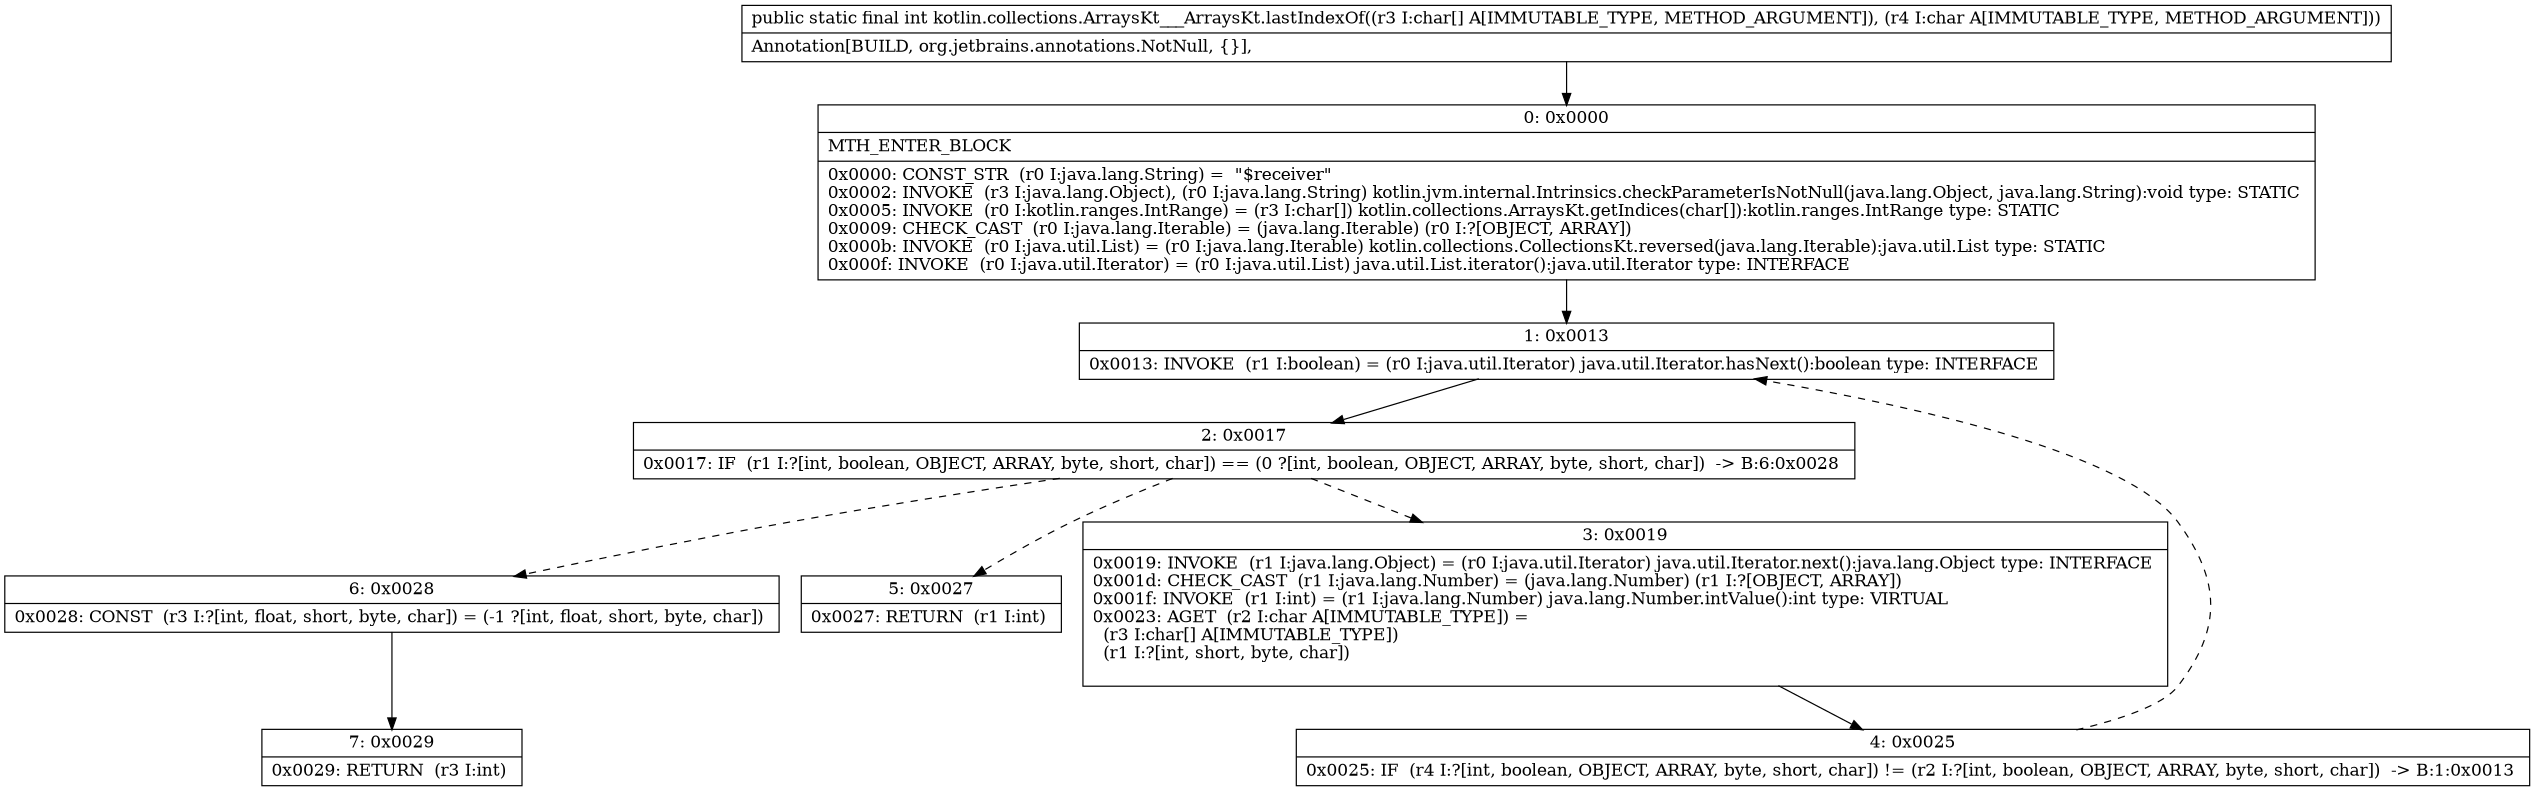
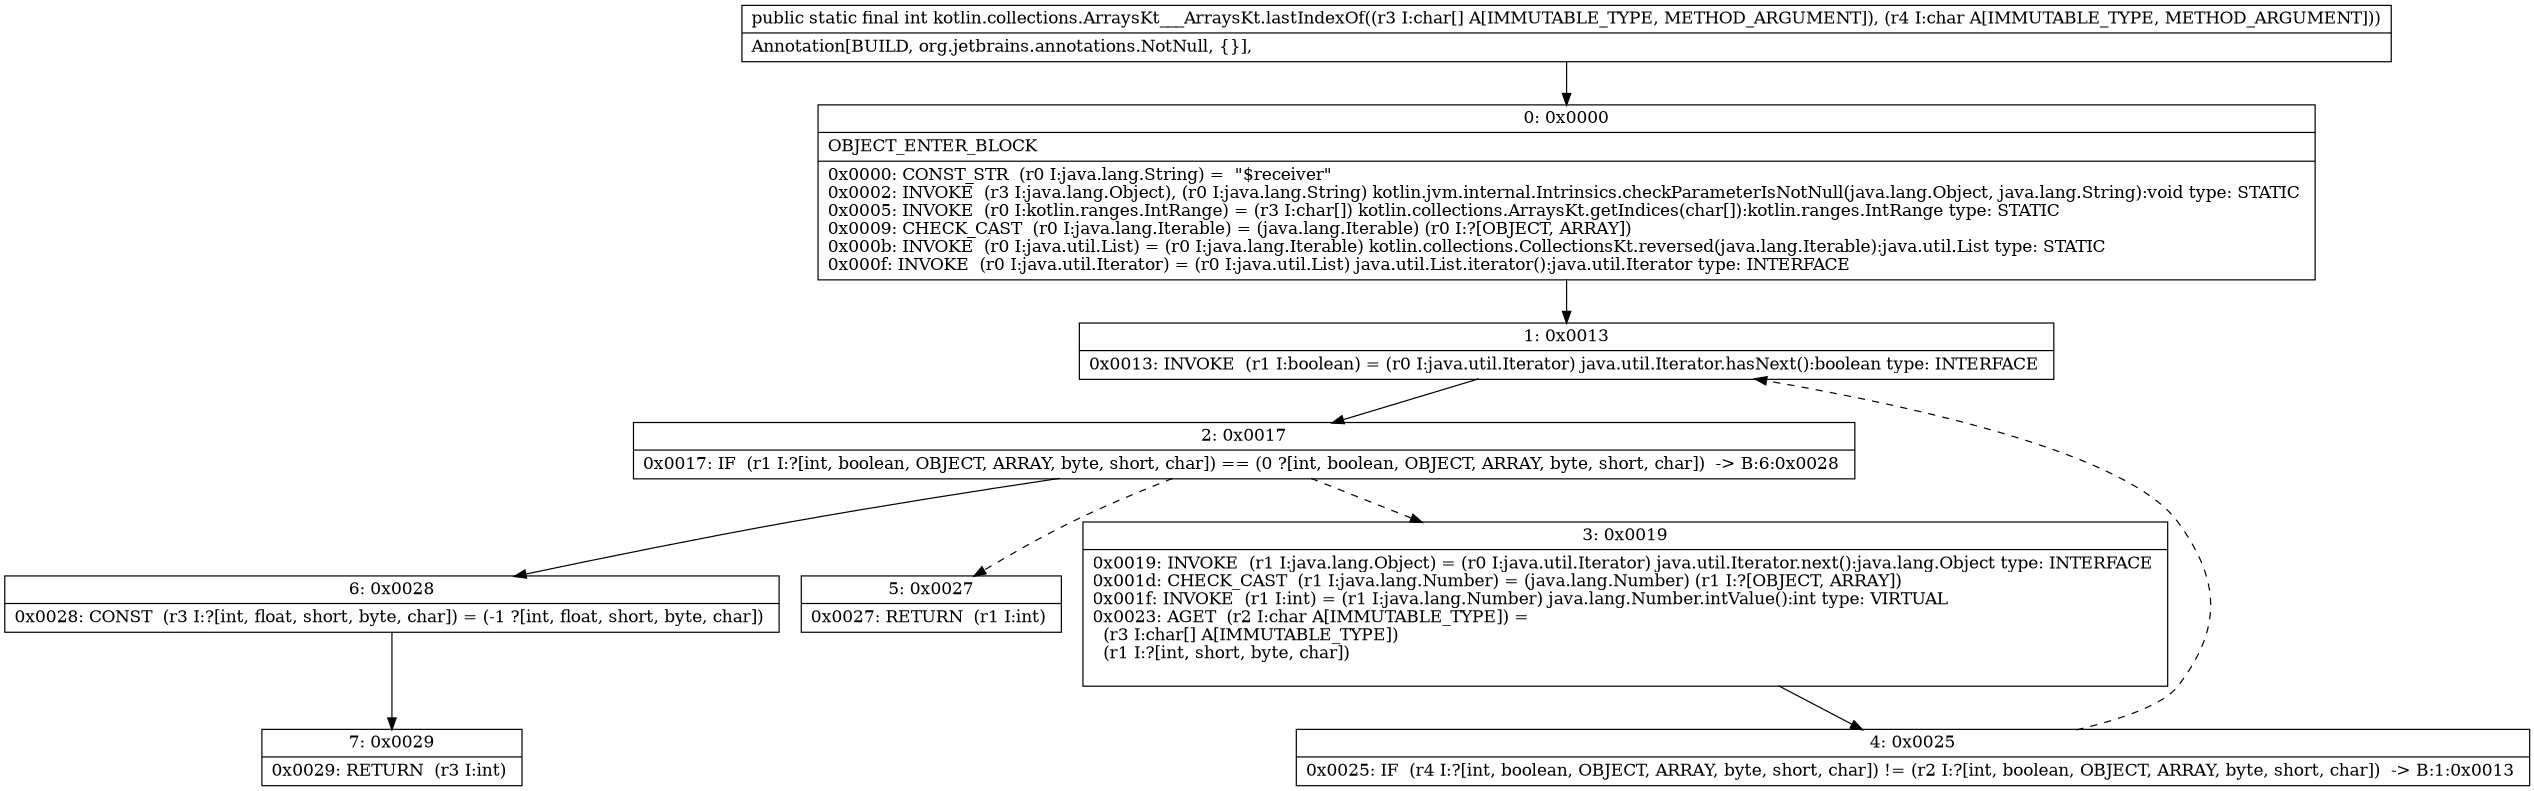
(920, 146) -> (933, 146)
(792, 522) -> (792, 522)
